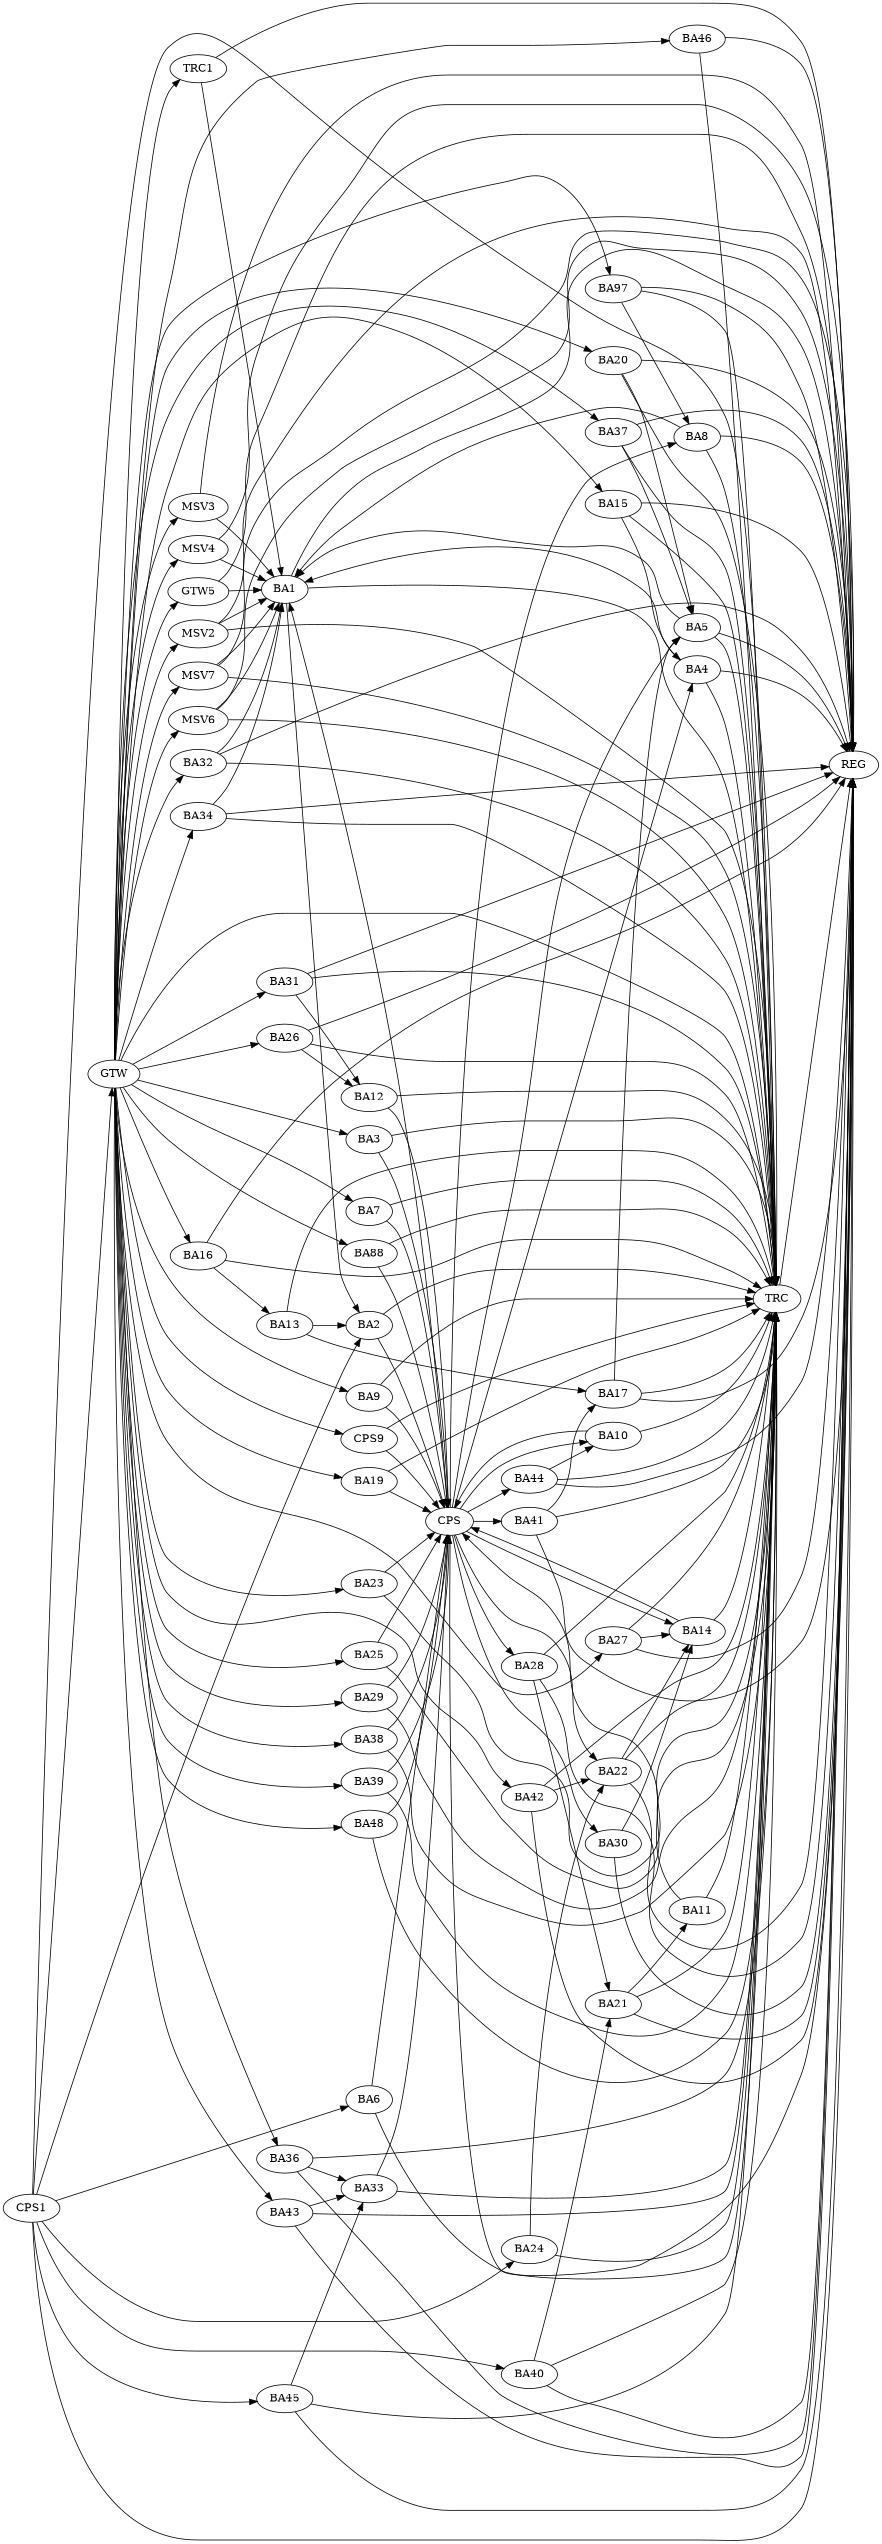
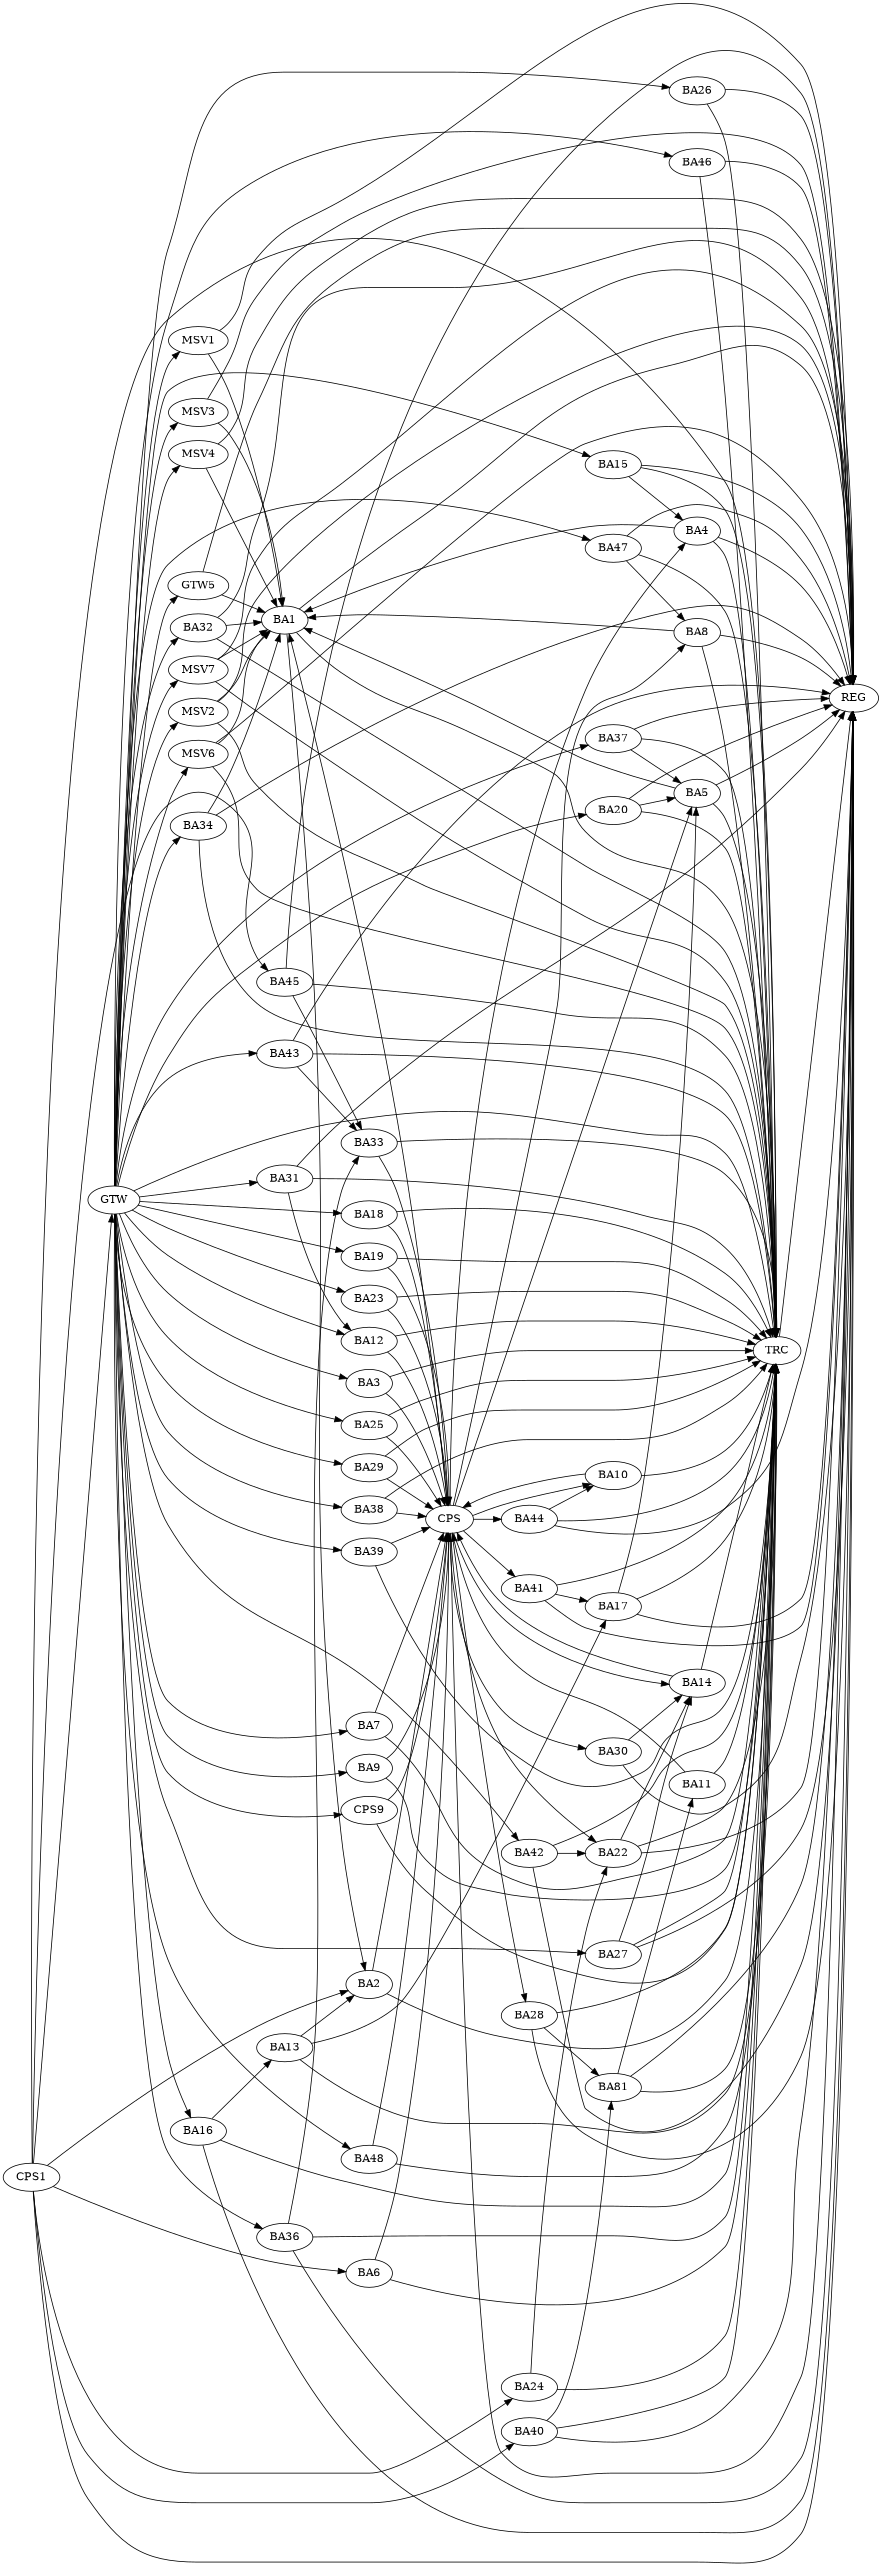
(198, 69) -> (198, 341)
(613, 289) -> (613, 548)
(328, 1069) -> (222, 1287)
(369, 1254) -> (369, 1215)
(613, 2005) -> (613, 2087)
